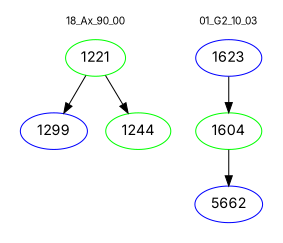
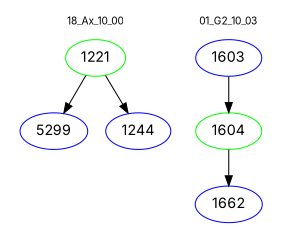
(96, 22) -> (96, 22)
(229, 58) -> (229, 58)
(54, 131) -> (54, 131)
(138, 131) -> (138, 131)
(229, 204) -> (229, 204)
